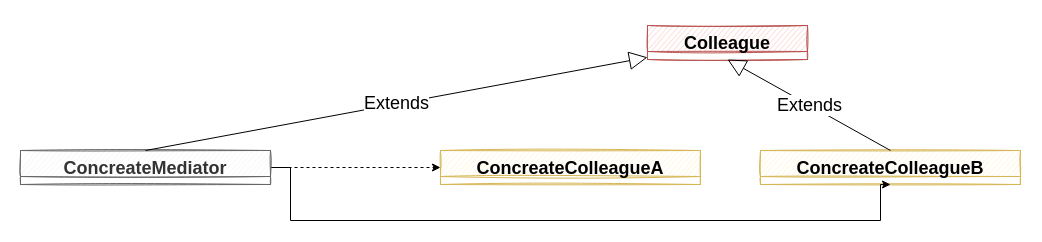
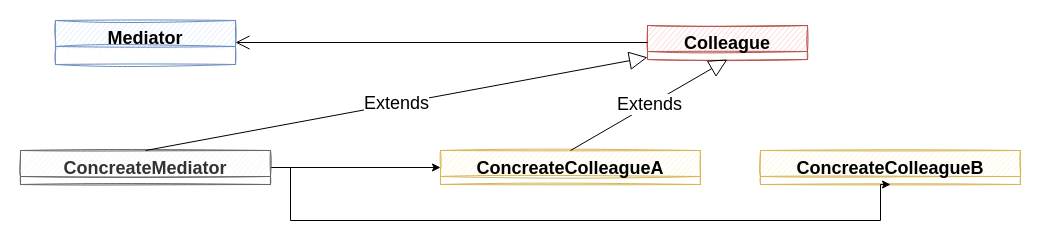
none -> (146, 43)
none -> (442, 43)
(815, 108) -> none
none -> (642, 109)
(363, 168) -> (363, 168)
